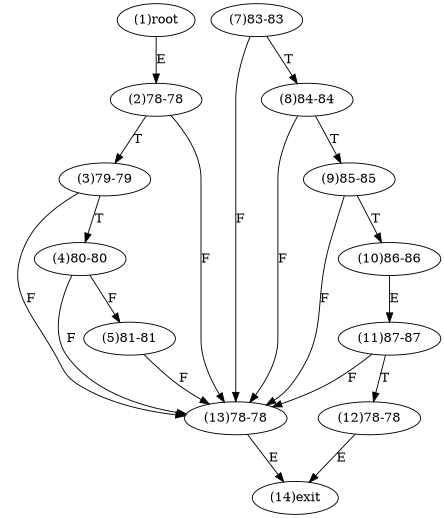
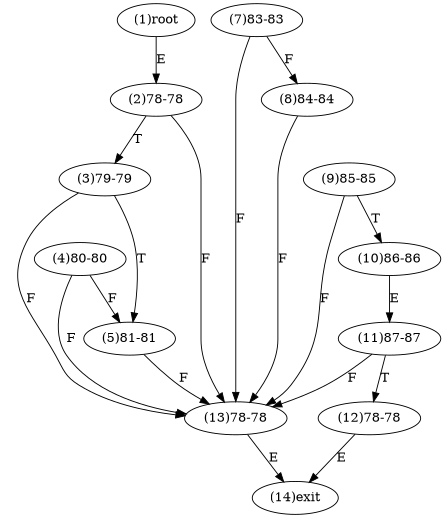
(289, 60) -> (289, 60)
(326, 135) -> none
(94, 215) -> (136, 252)
